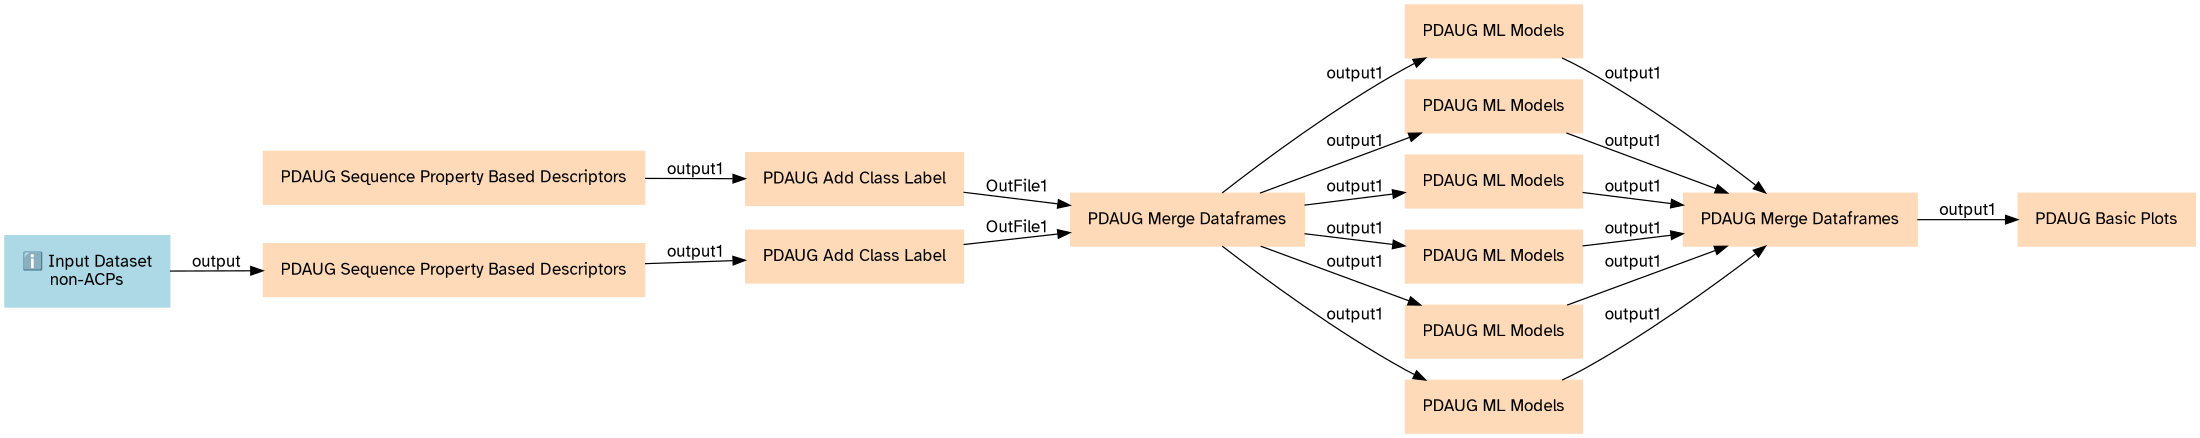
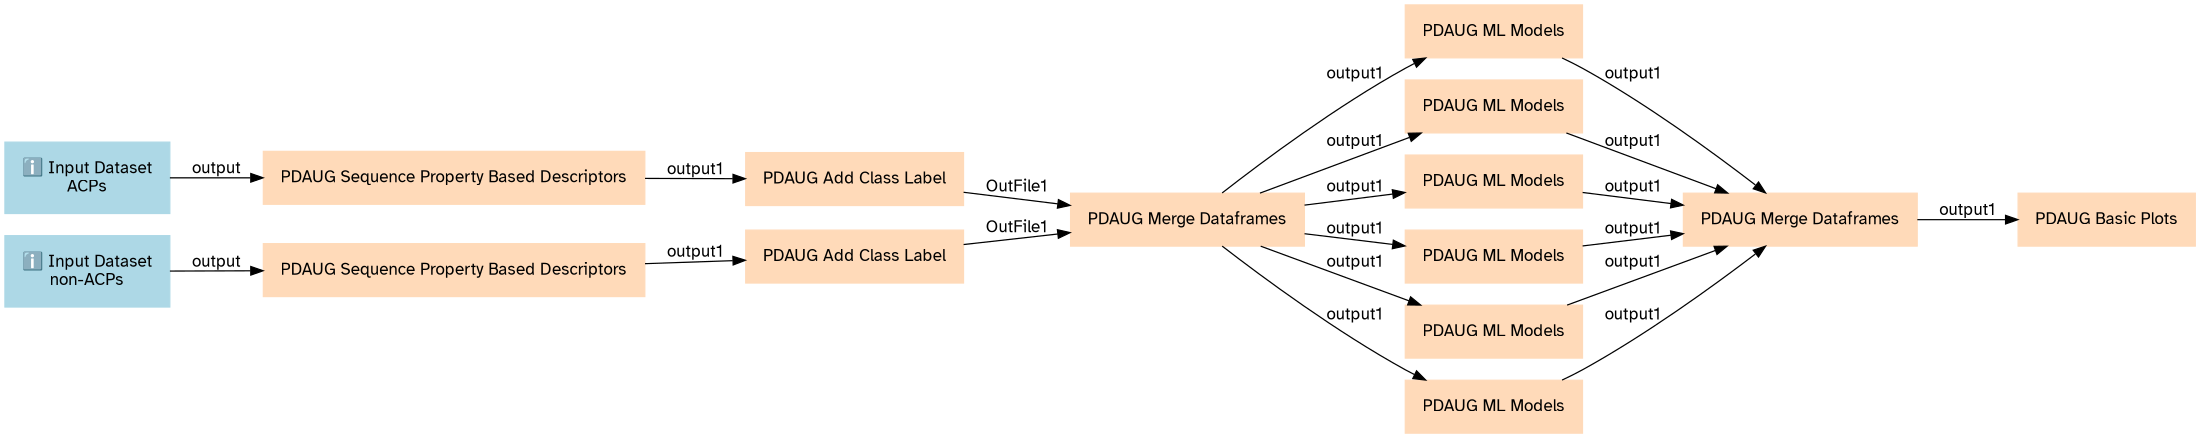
none -> (87, 178)
